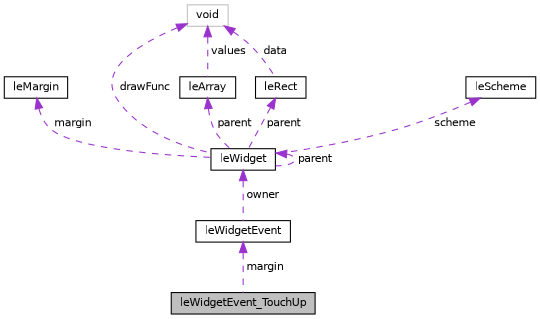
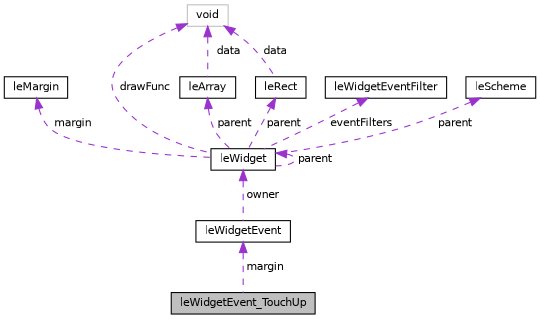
(227, 52) -> (227, 52)
none -> (386, 87)
(454, 123) -> (454, 123)
